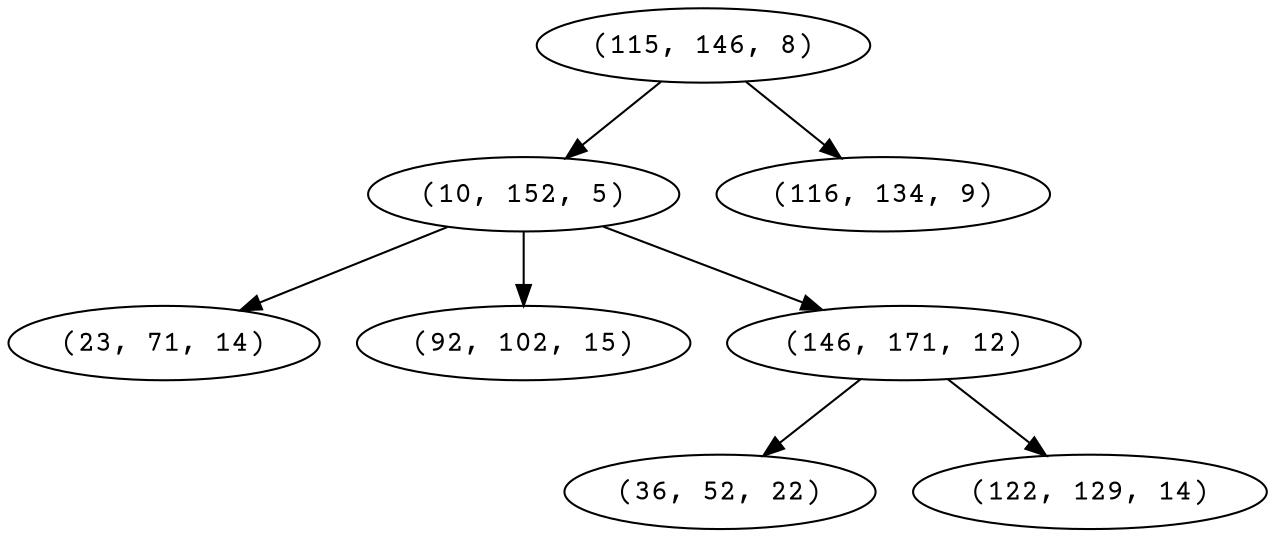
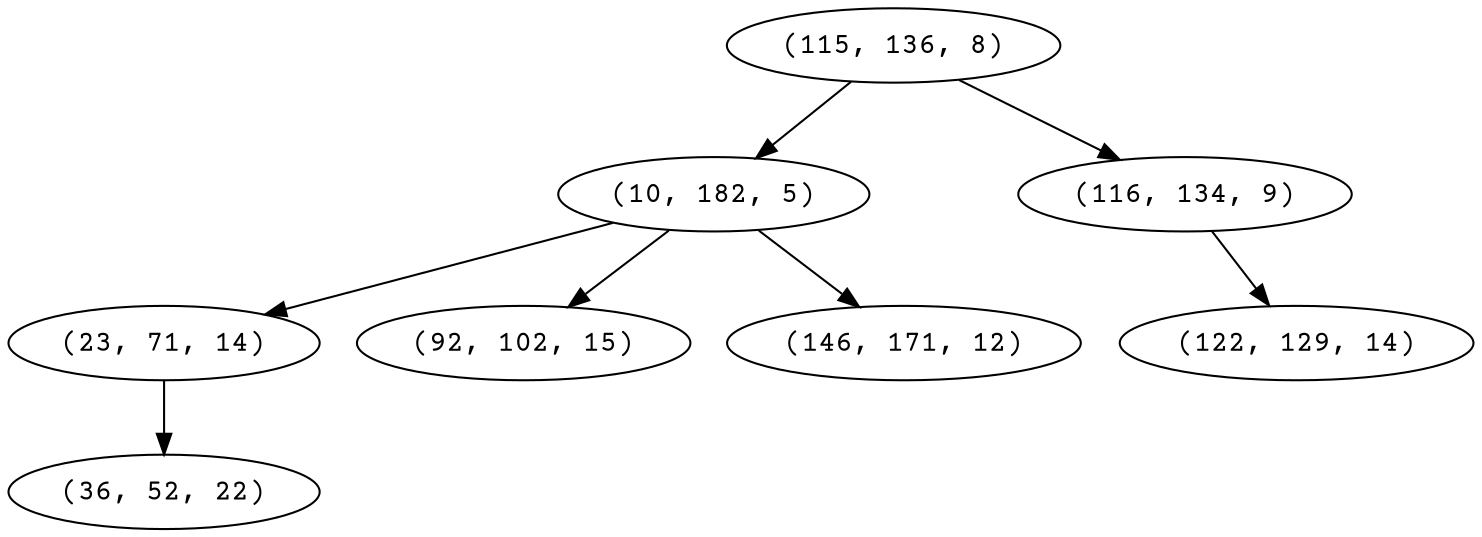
(703, 45) -> (894, 45)
(524, 194) -> (714, 194)
(820, 411) -> (164, 407)
(989, 411) -> (1234, 260)
